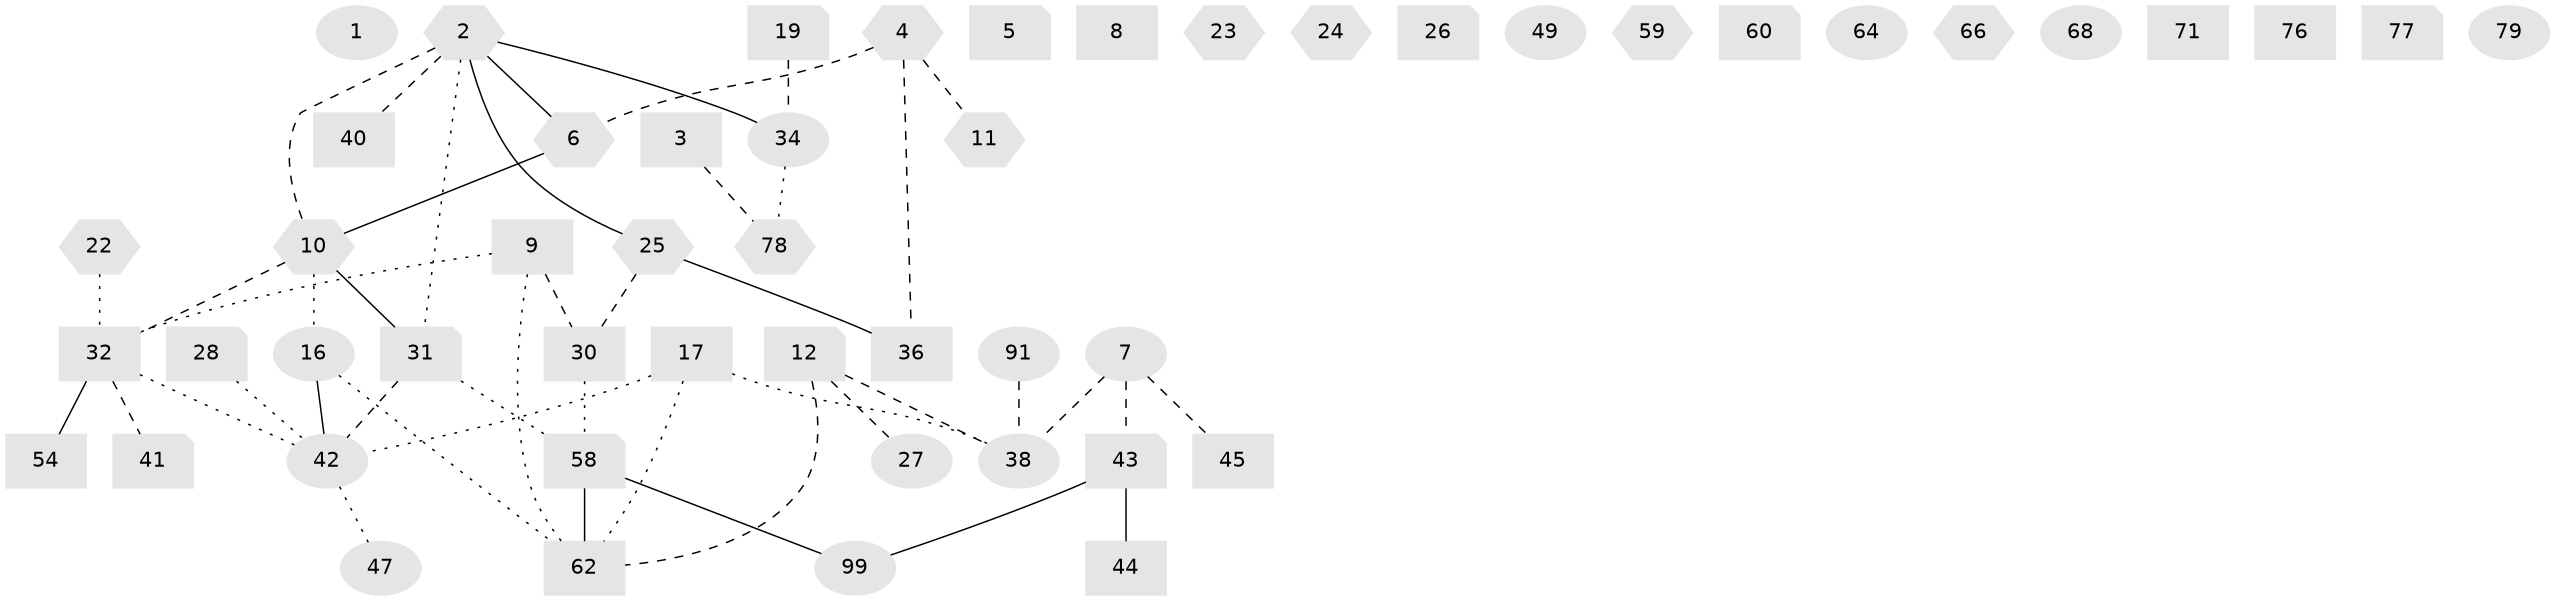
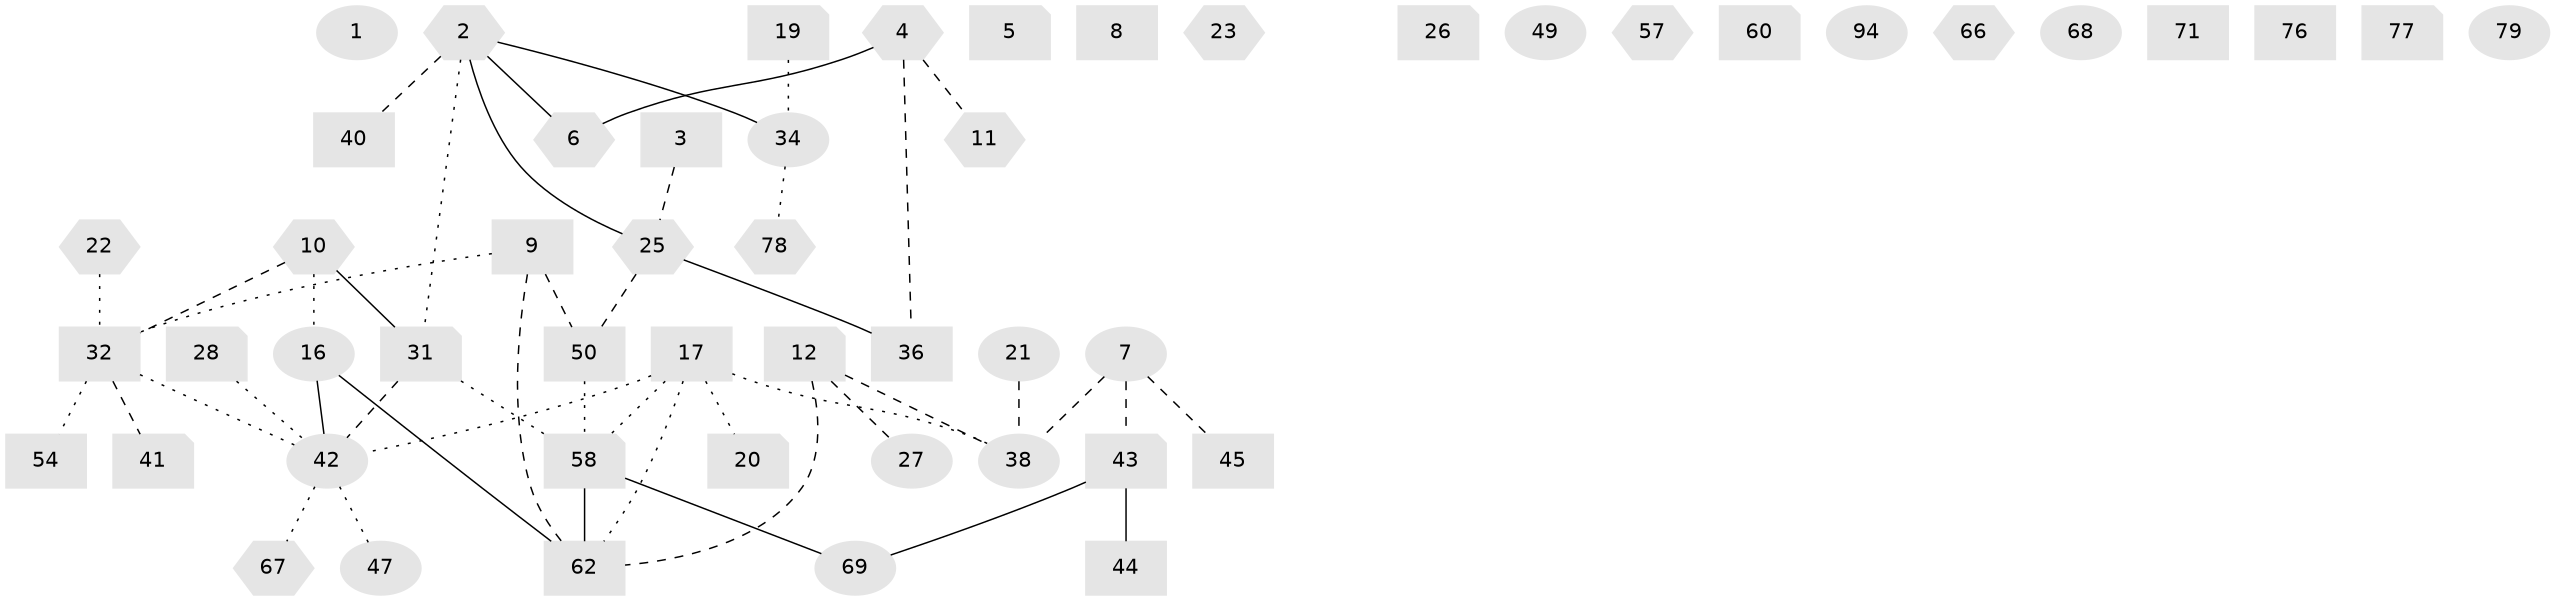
(1331, 33) -> none
(1653, 33) -> (1653, 33)
(1867, 33) -> (1867, 33)
(738, 85) -> (738, 85)
(788, 86) -> (788, 86)
(318, 104) -> none
(454, 189) -> none
(729, 194) -> (667, 194)
(585, 354) -> (585, 354)
(1019, 354) -> (1019, 354)
(518, 405) -> (518, 405)
(73, 408) -> (73, 408)
none -> (638, 408)
(445, 459) -> (445, 459)
none -> (748, 461)
none -> (274, 568)
(855, 568) -> (855, 568)
